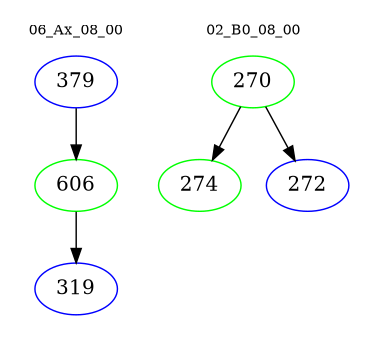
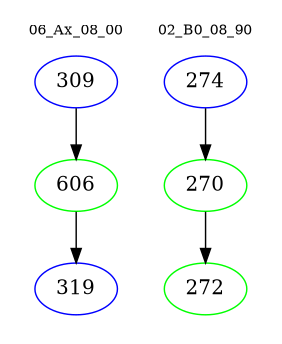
(254, 31) -> (206, 31)
(76, 82) -> (76, 82)
(230, 127) -> (206, 127)
(200, 185) -> (206, 82)
(308, 185) -> (206, 289)
